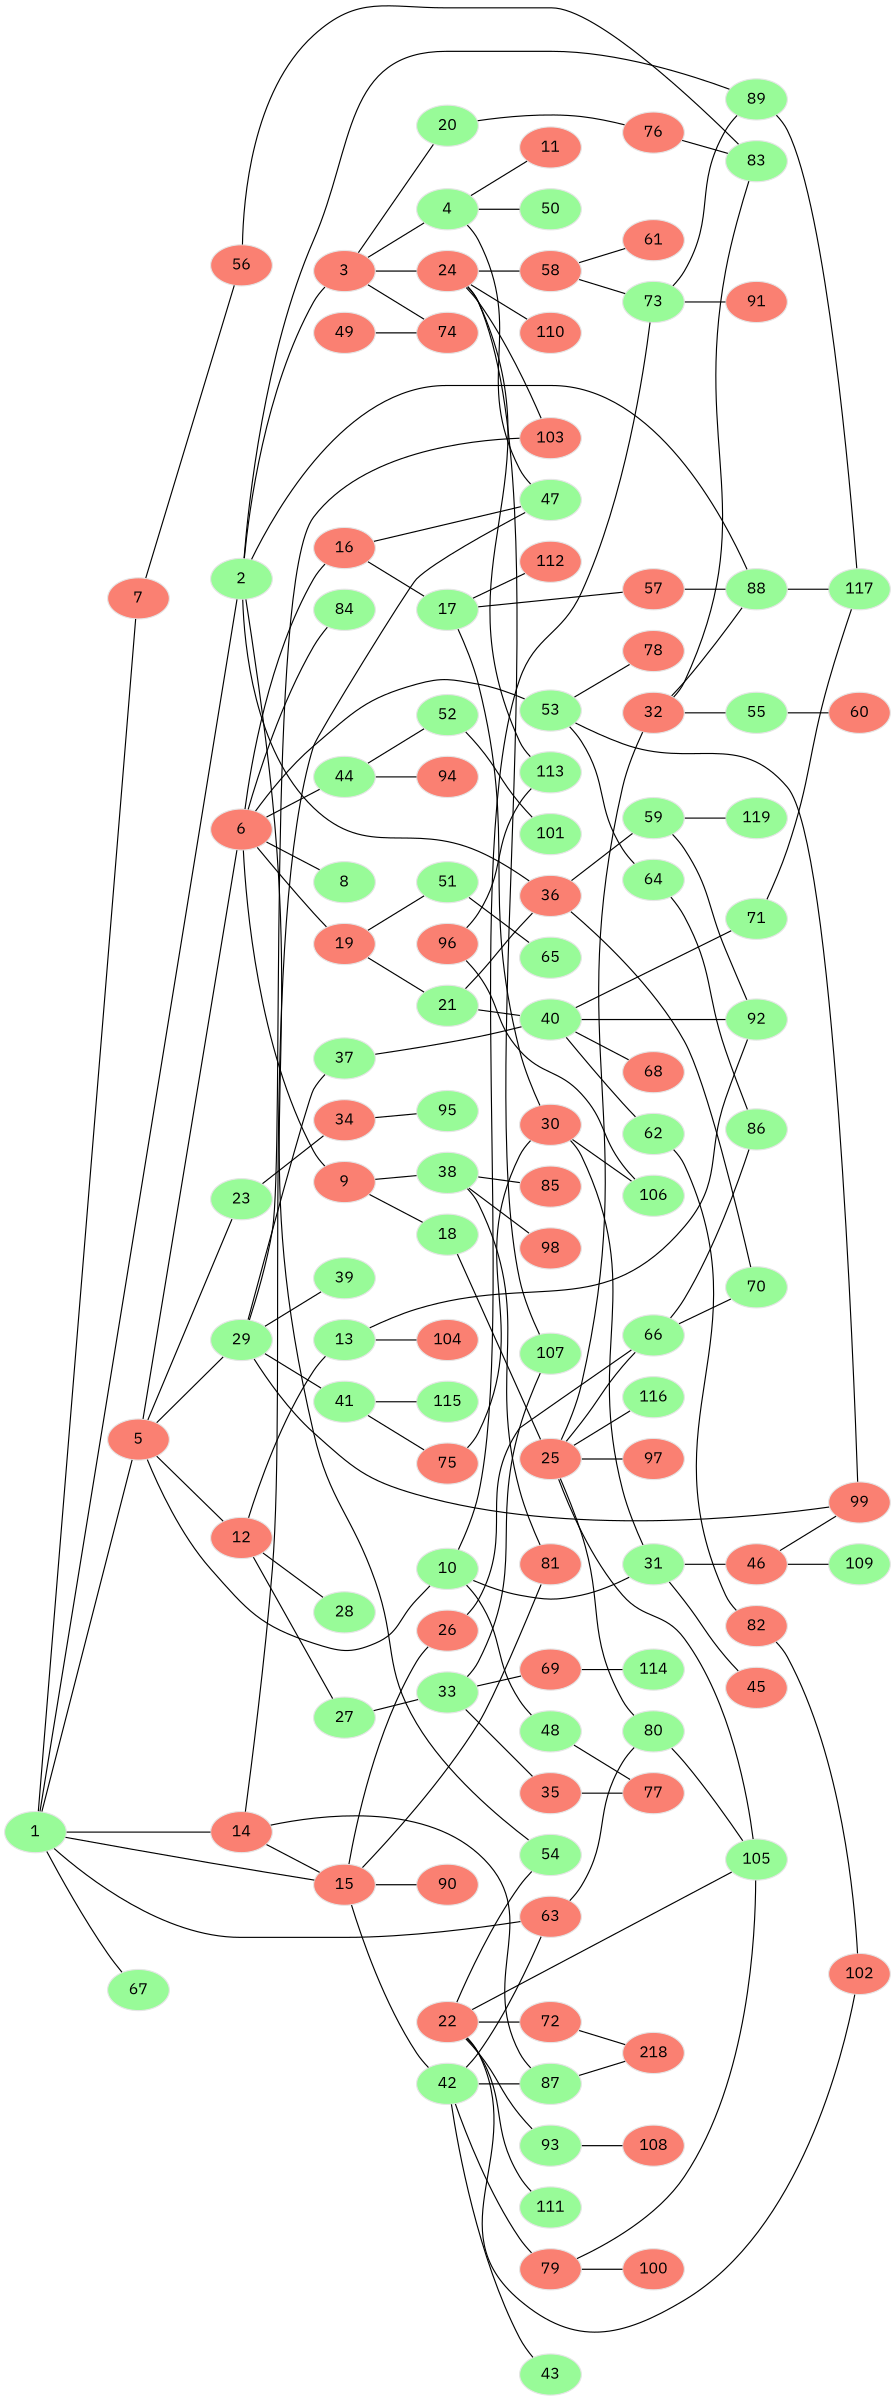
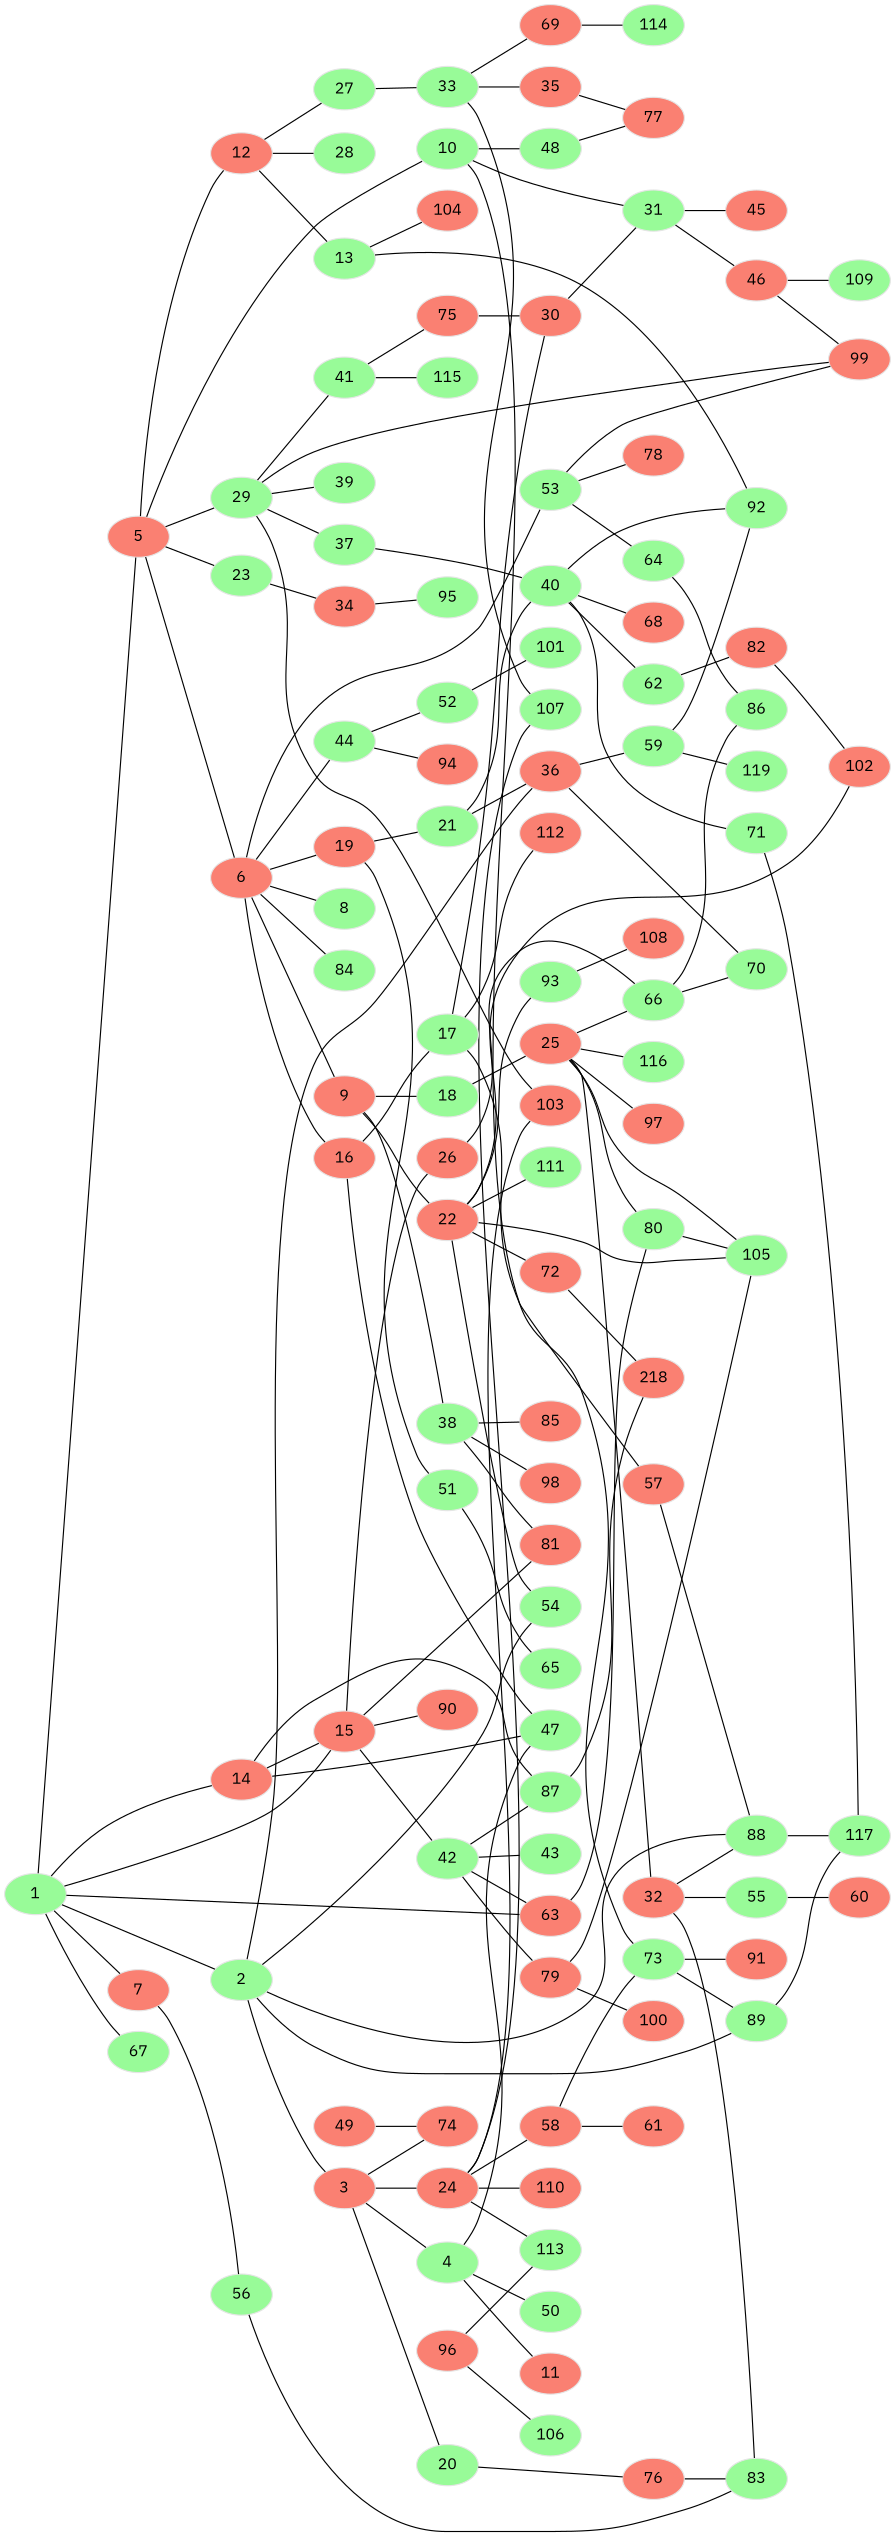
(241, 265) -> (241, 2295)
(598, 1157) -> none
none -> (406, 1175)
